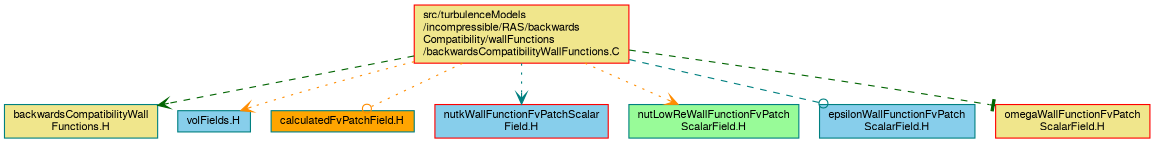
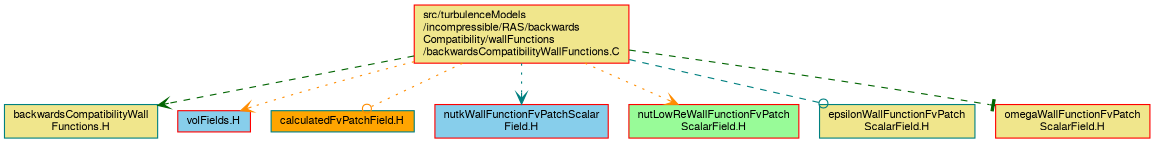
(214, 121) -> (214, 121)
(714, 121) -> (714, 121)
(897, 121) -> (897, 121)
